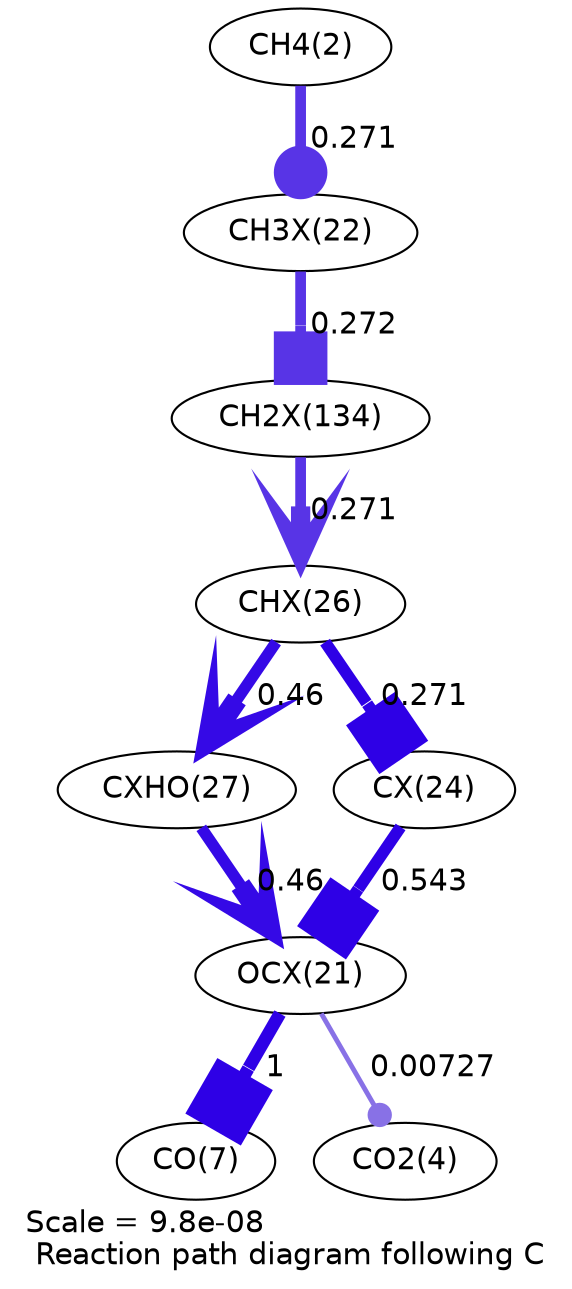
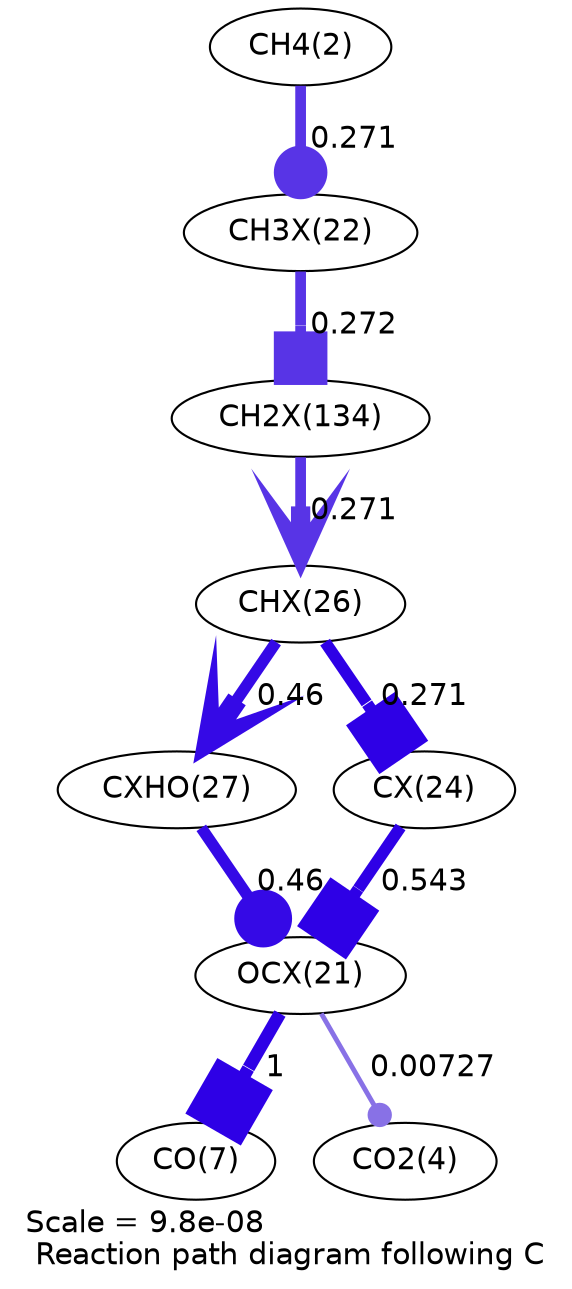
(222, 858) -> (226, 863)
